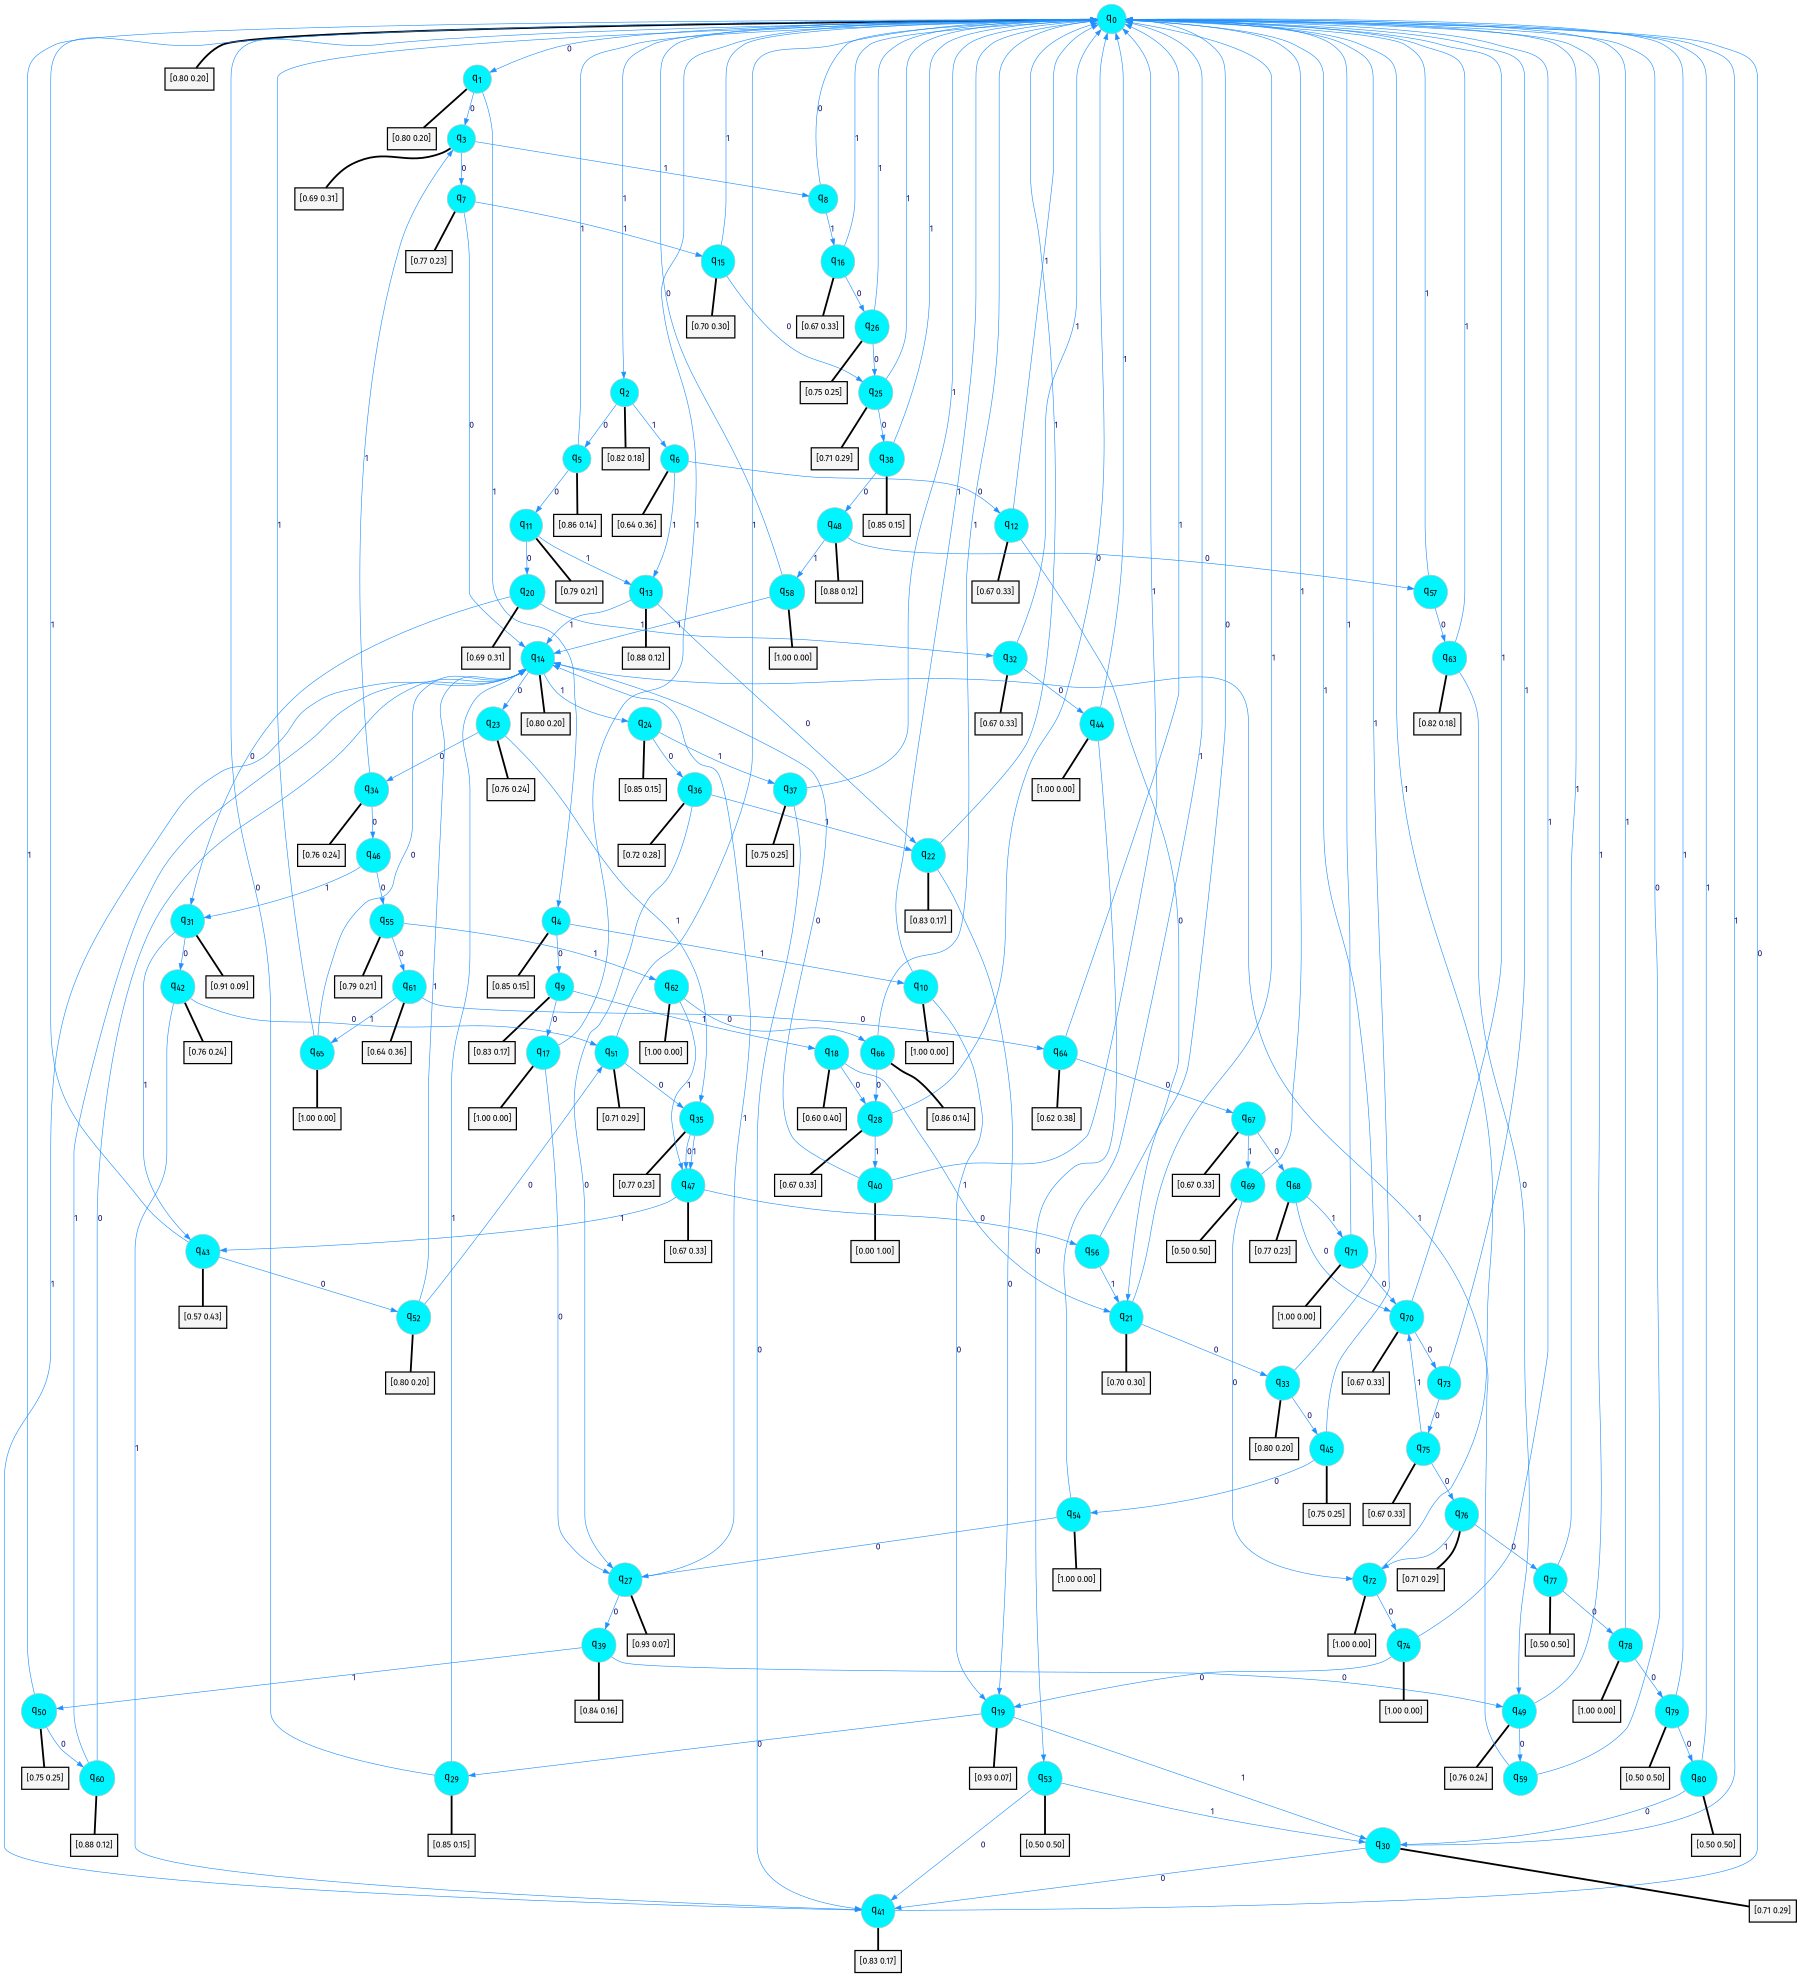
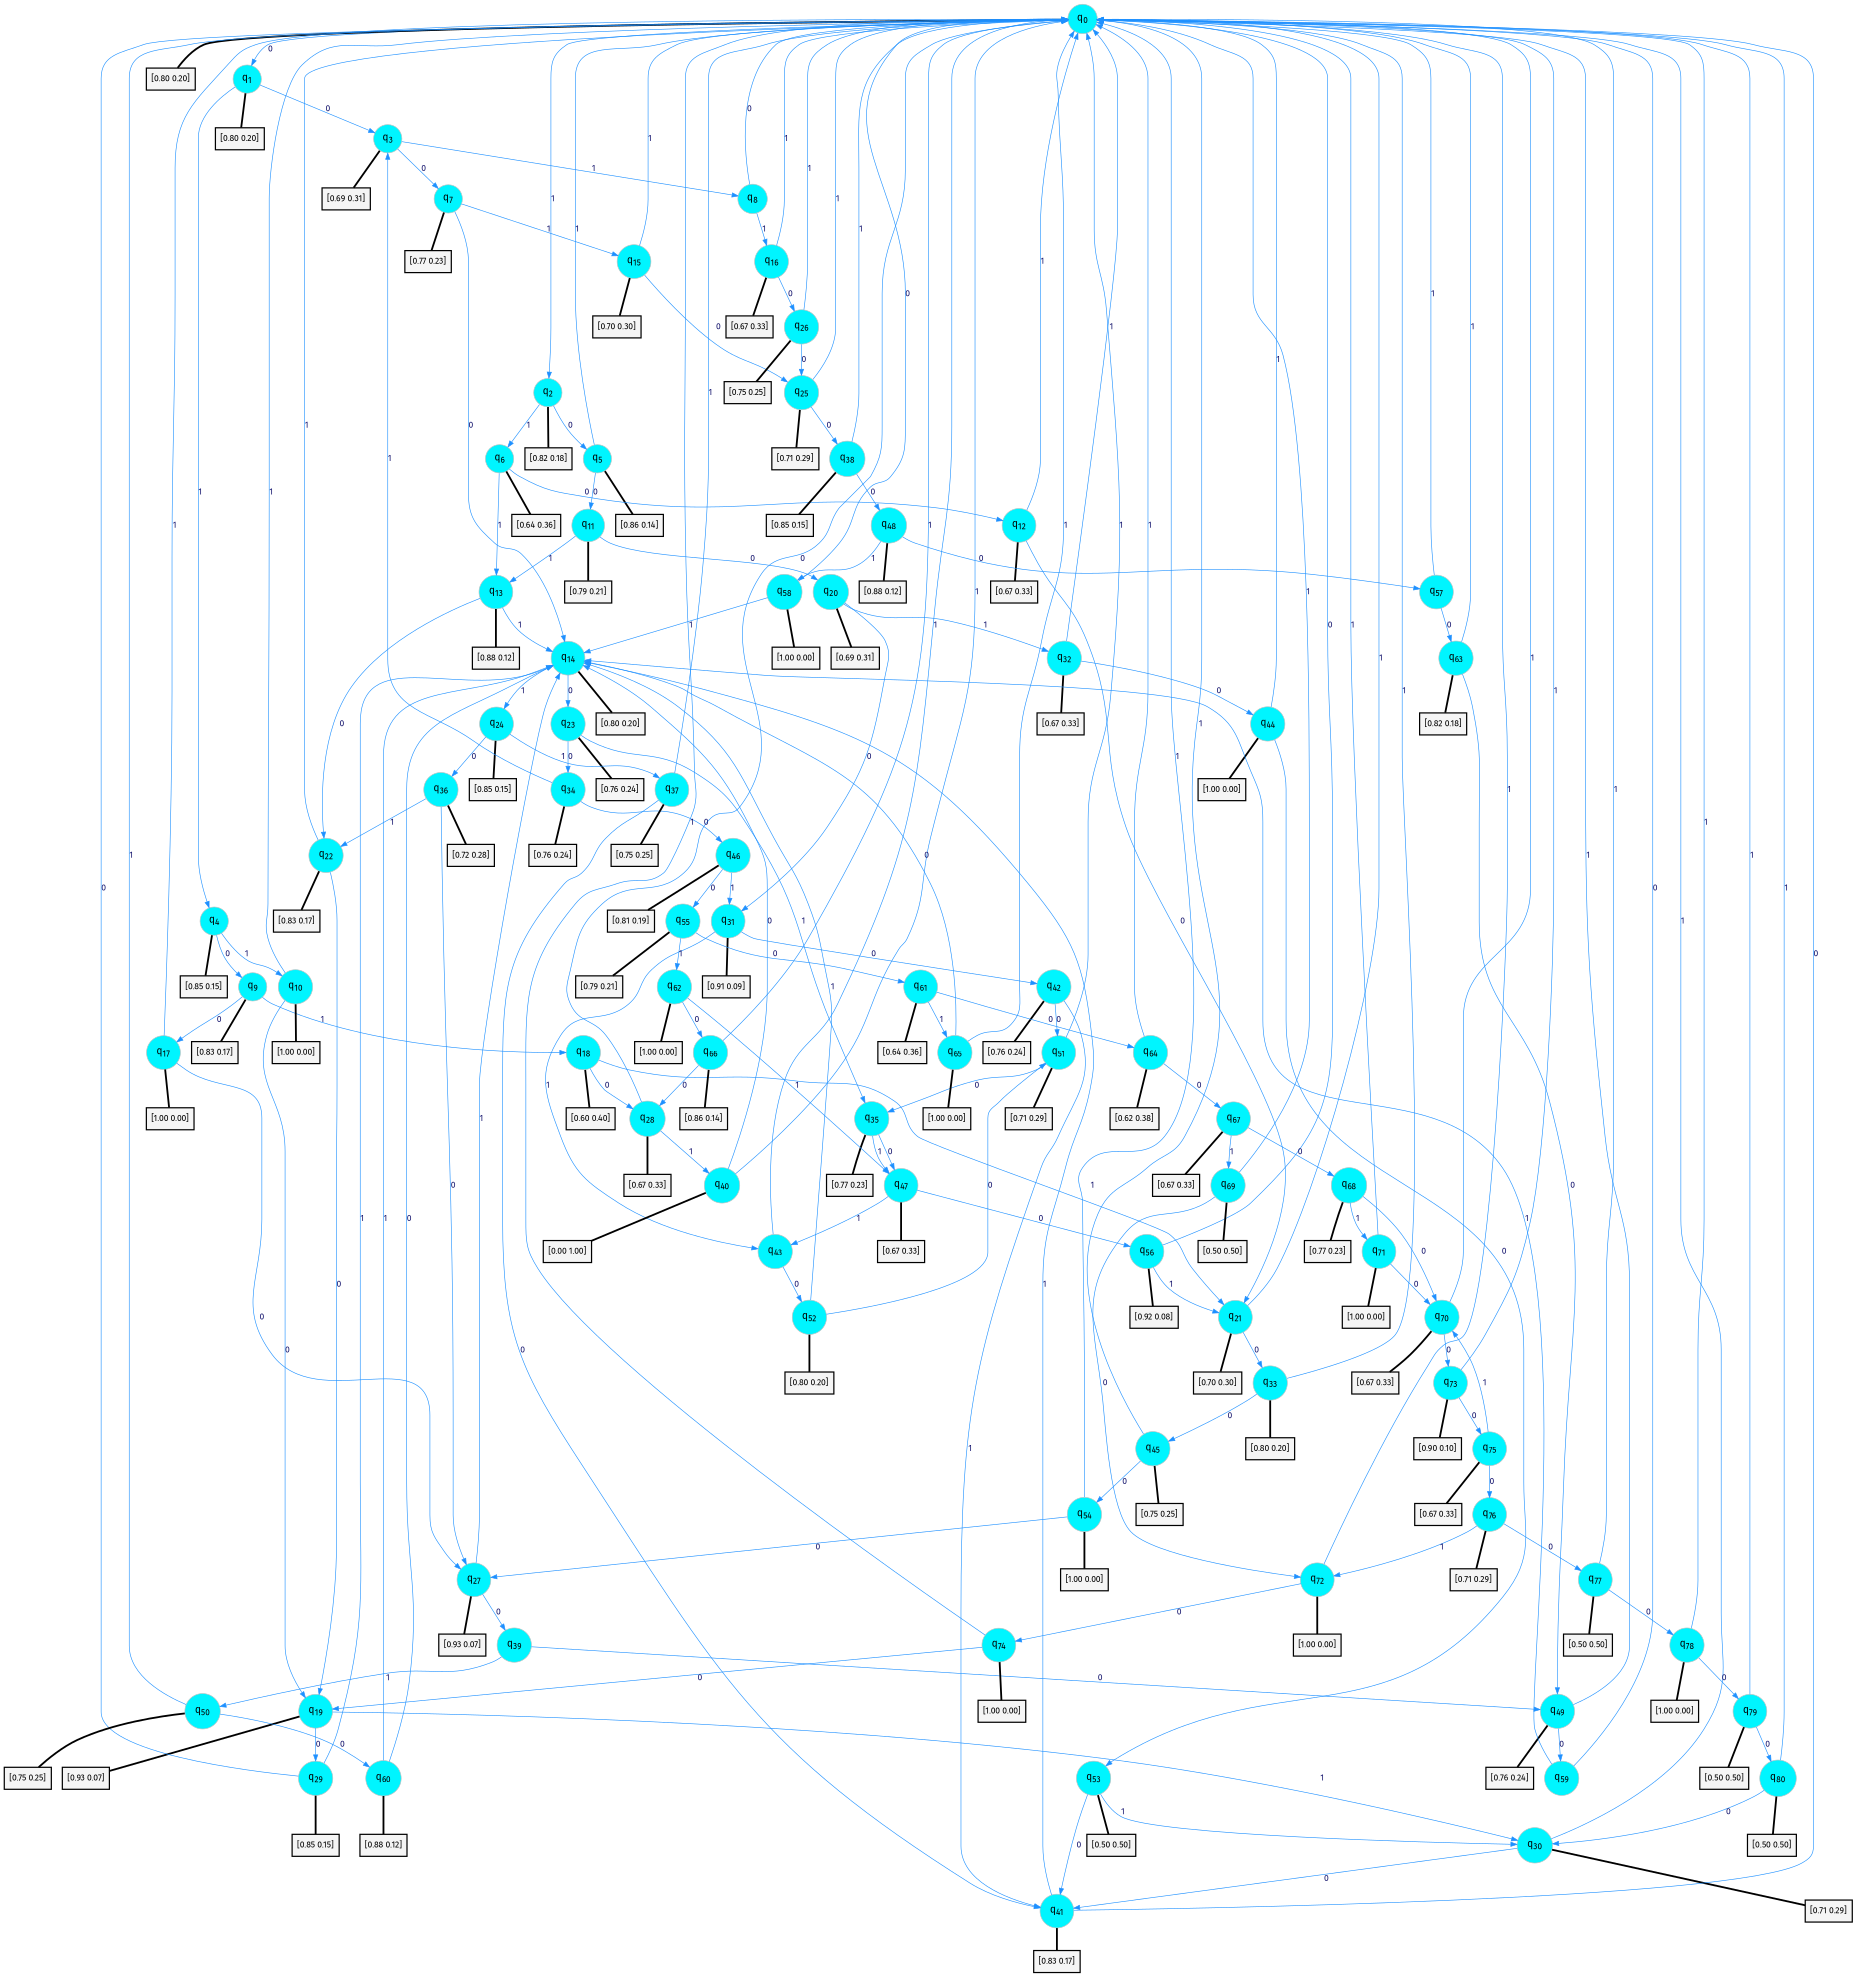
none -> (631, 921)
(203, 1317) -> none
none -> (1154, 1317)
none -> (1438, 1449)
(599, 1711) -> none
